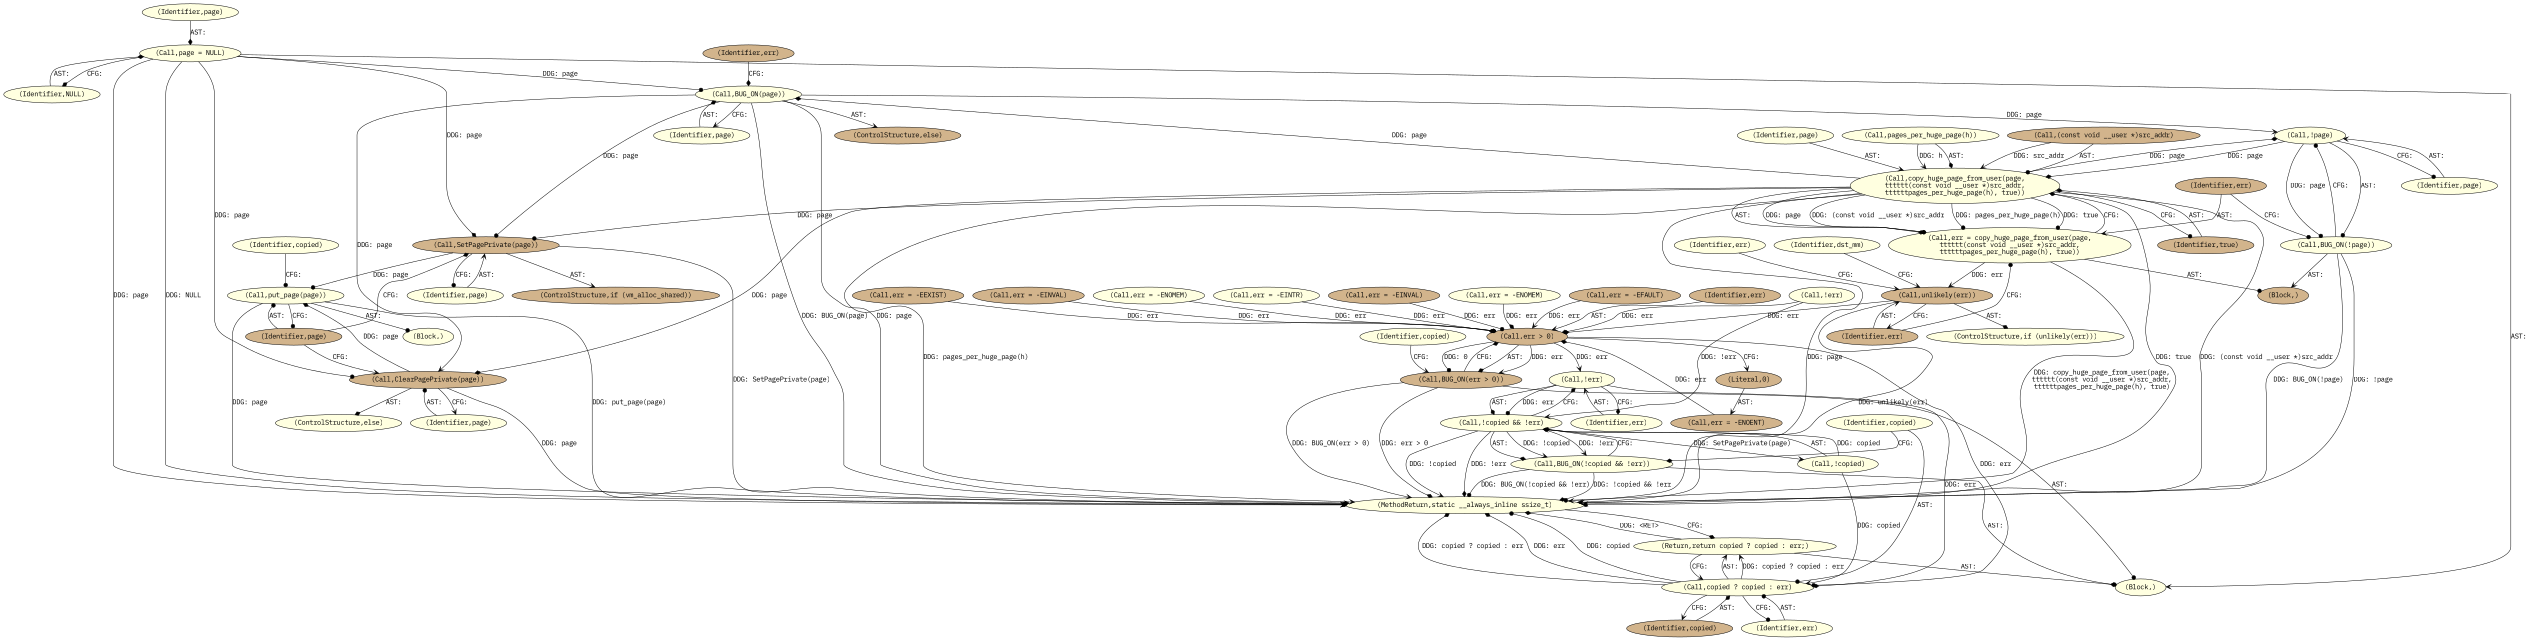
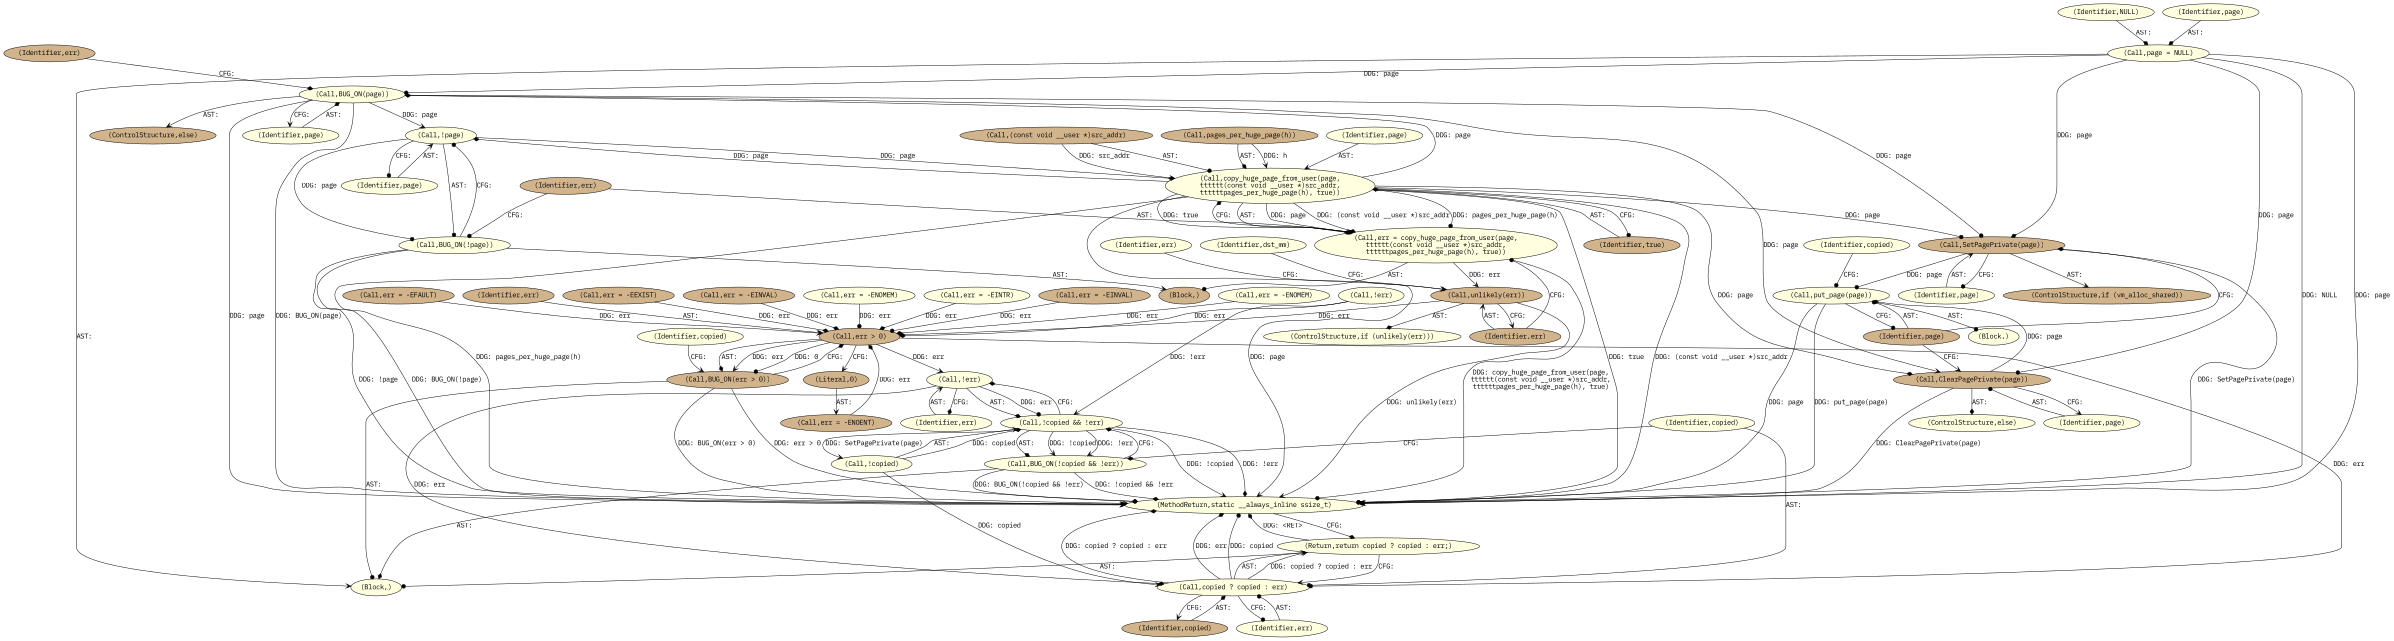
(104, 65) -> none
(1921, 136) -> (1239, 136)
(559, 444) -> (1929, 444)
